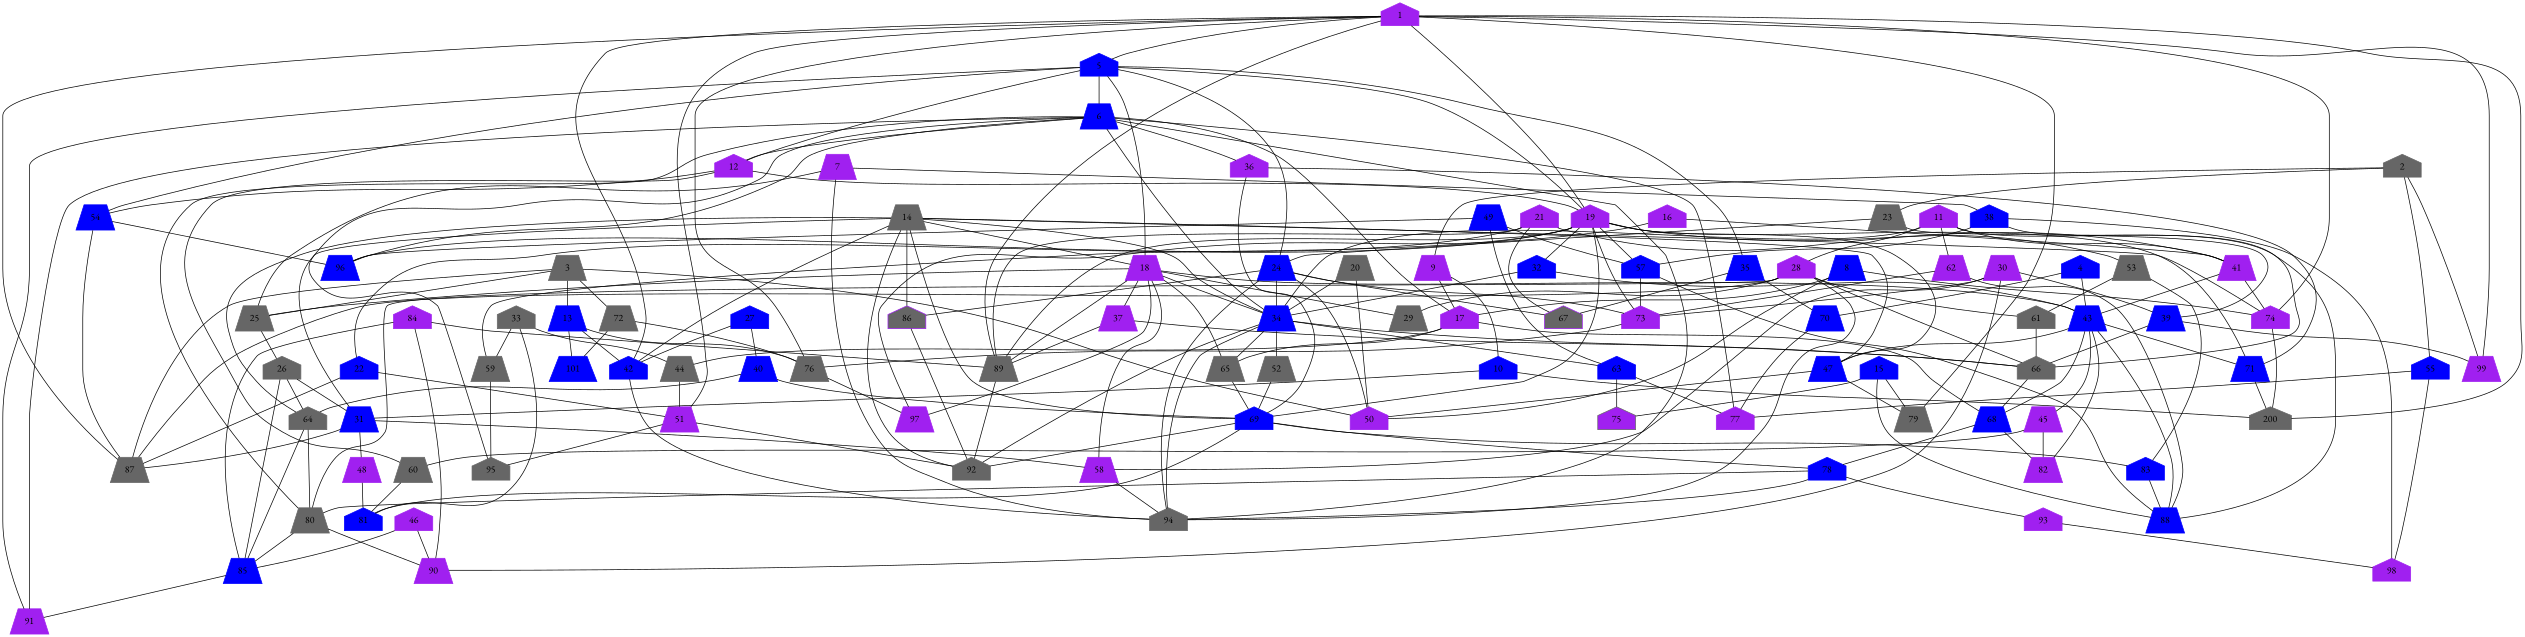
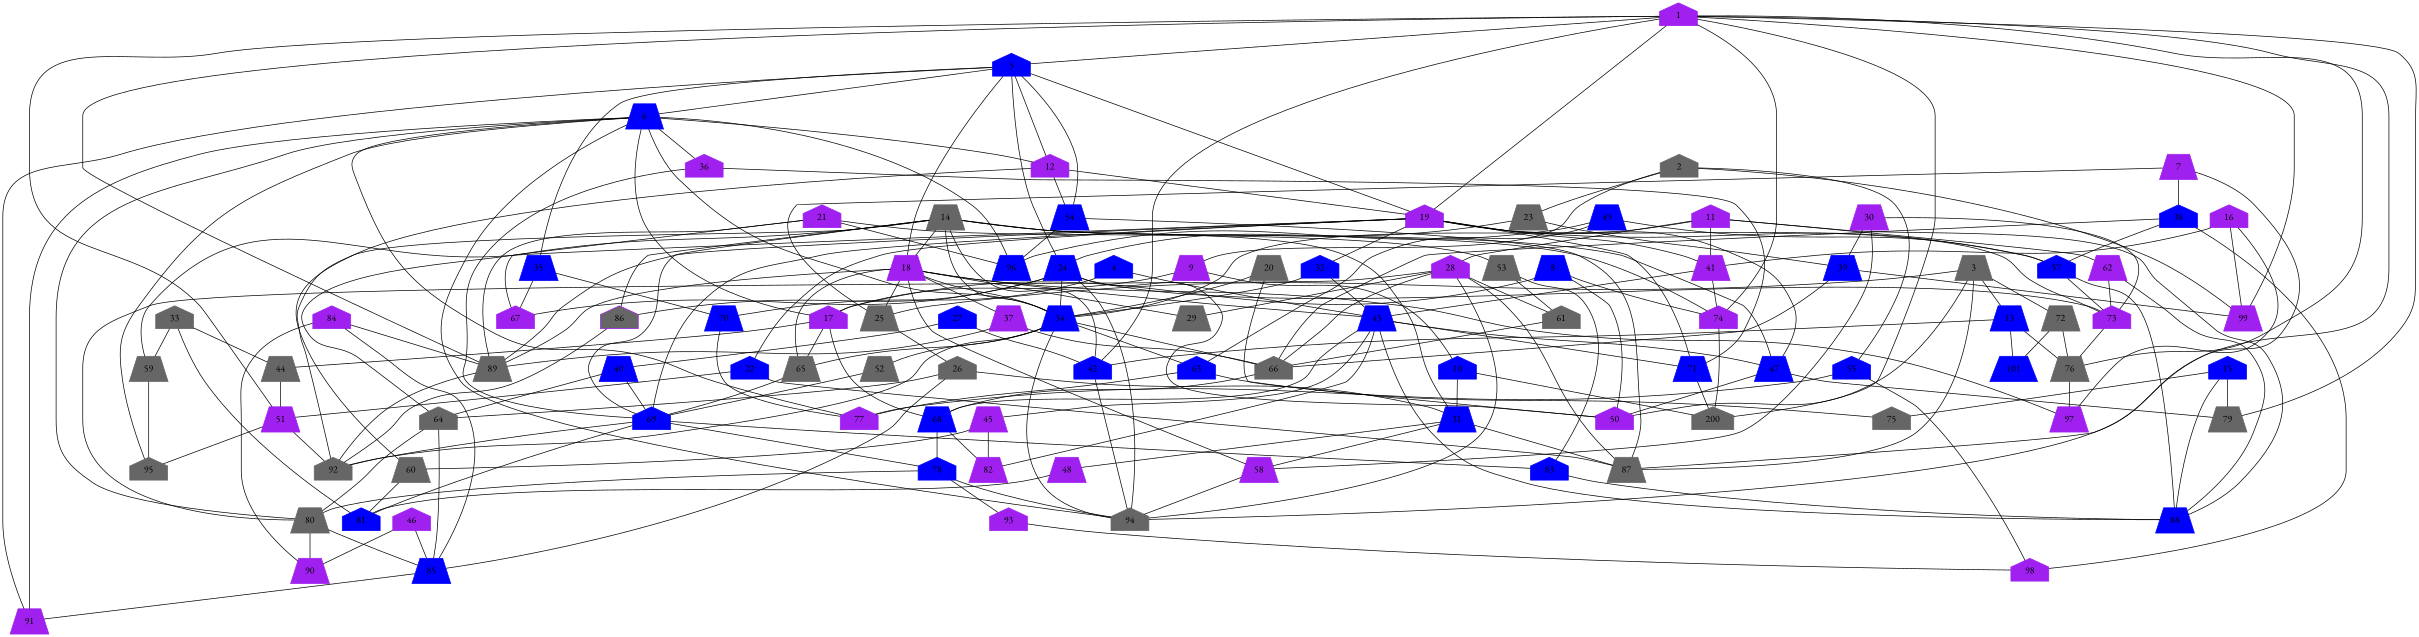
none -> (2236, 267)
(1563, 318) -> (516, 318)
(1617, 419) -> (1892, 419)
(1287, 550) -> none
